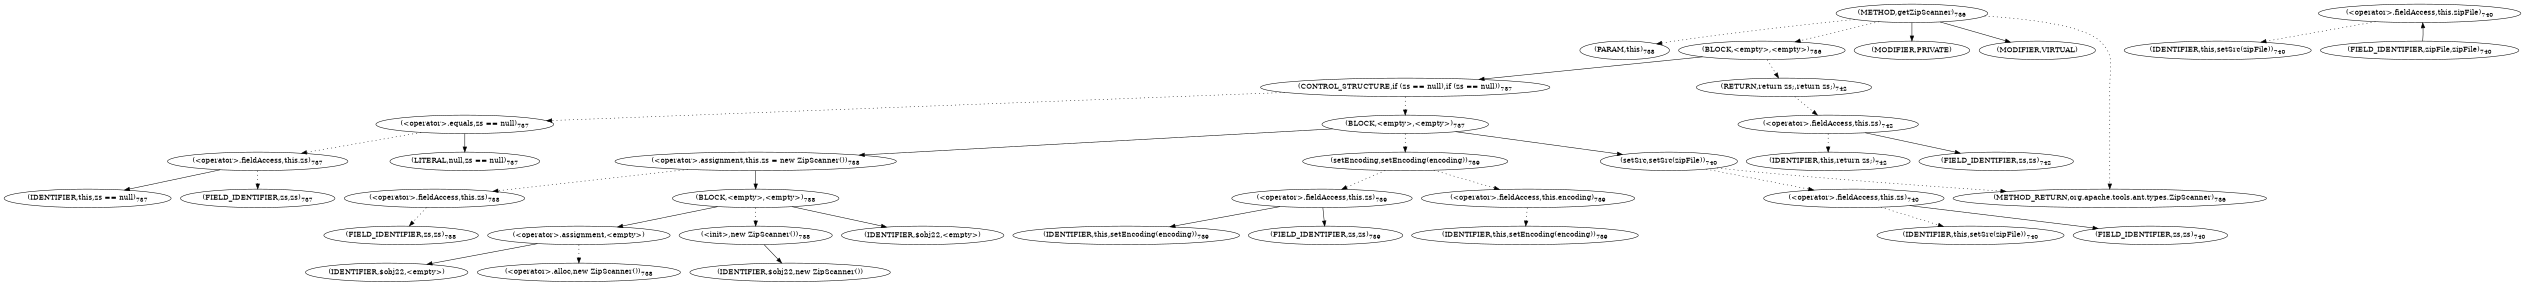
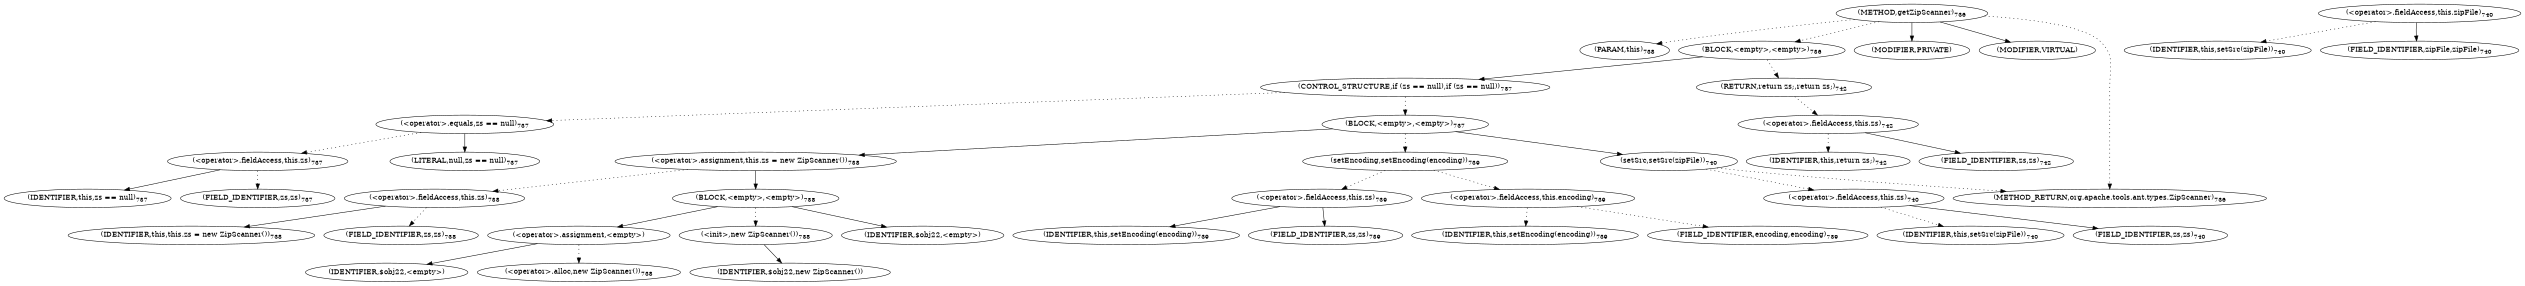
(2423, 34) -> (2416, 29)
none -> (191, 235)
none -> (1758, 235)
